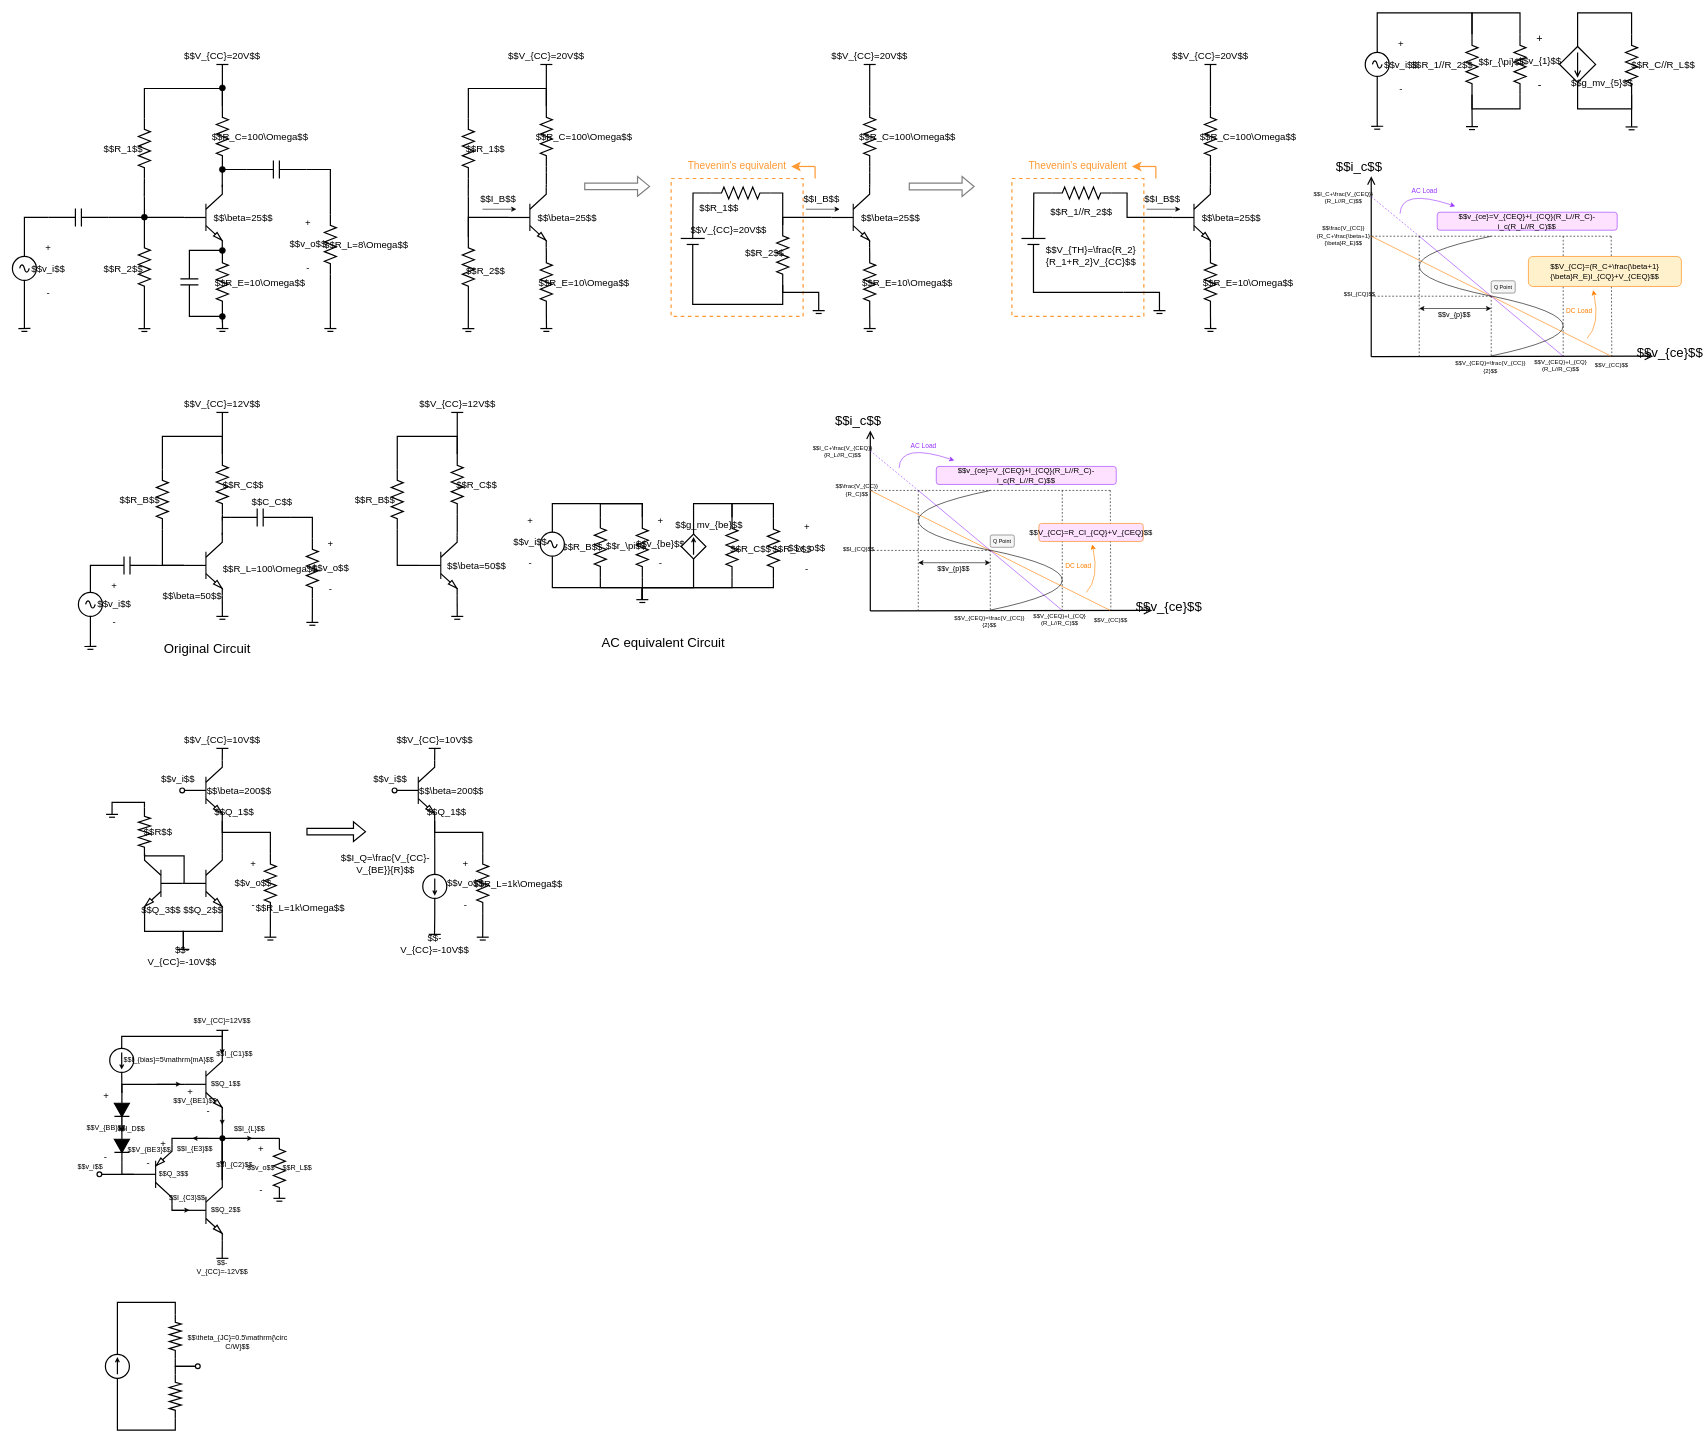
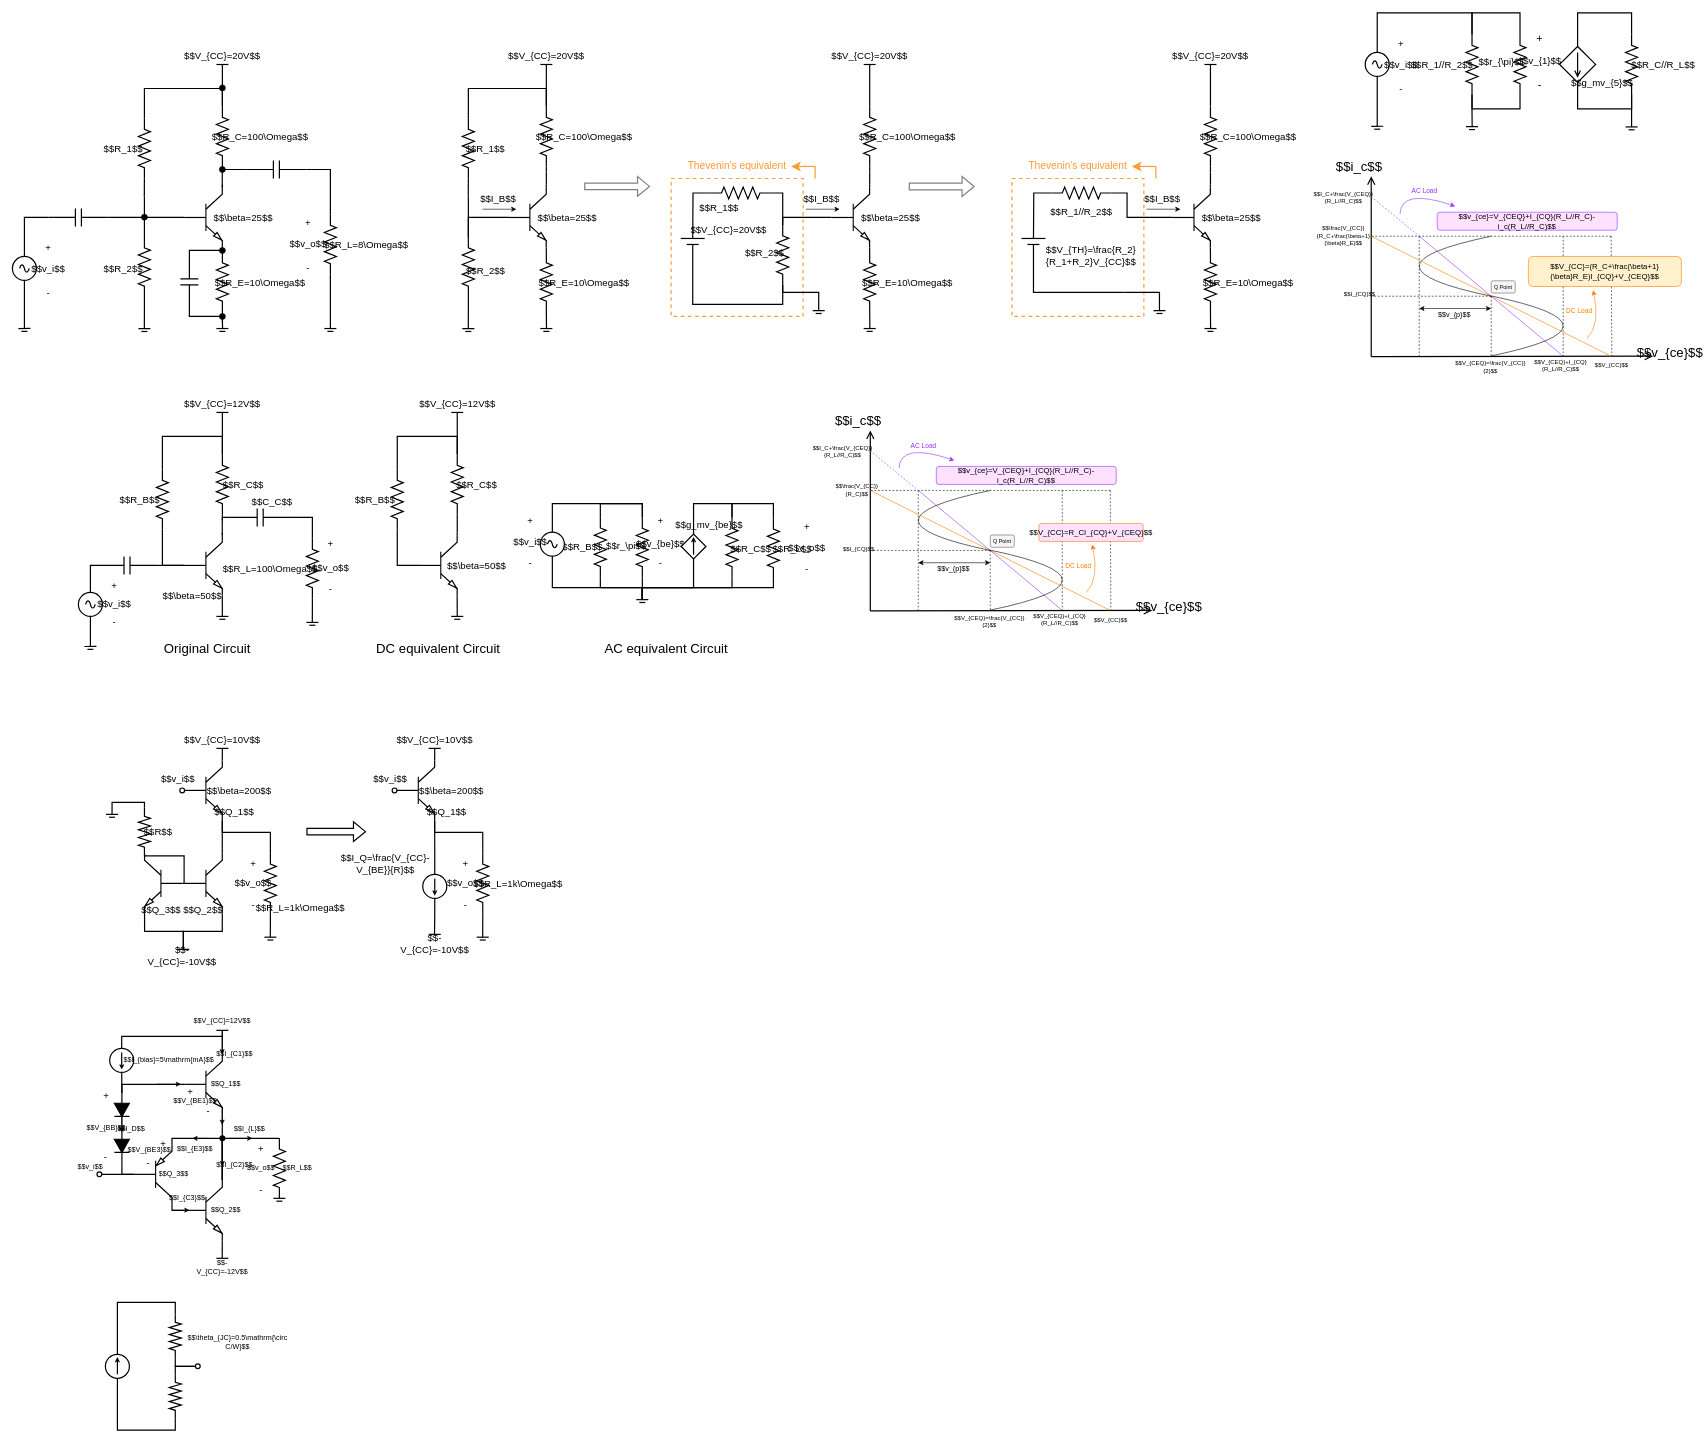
(663, 644) -> (666, 650)
none -> (438, 650)
